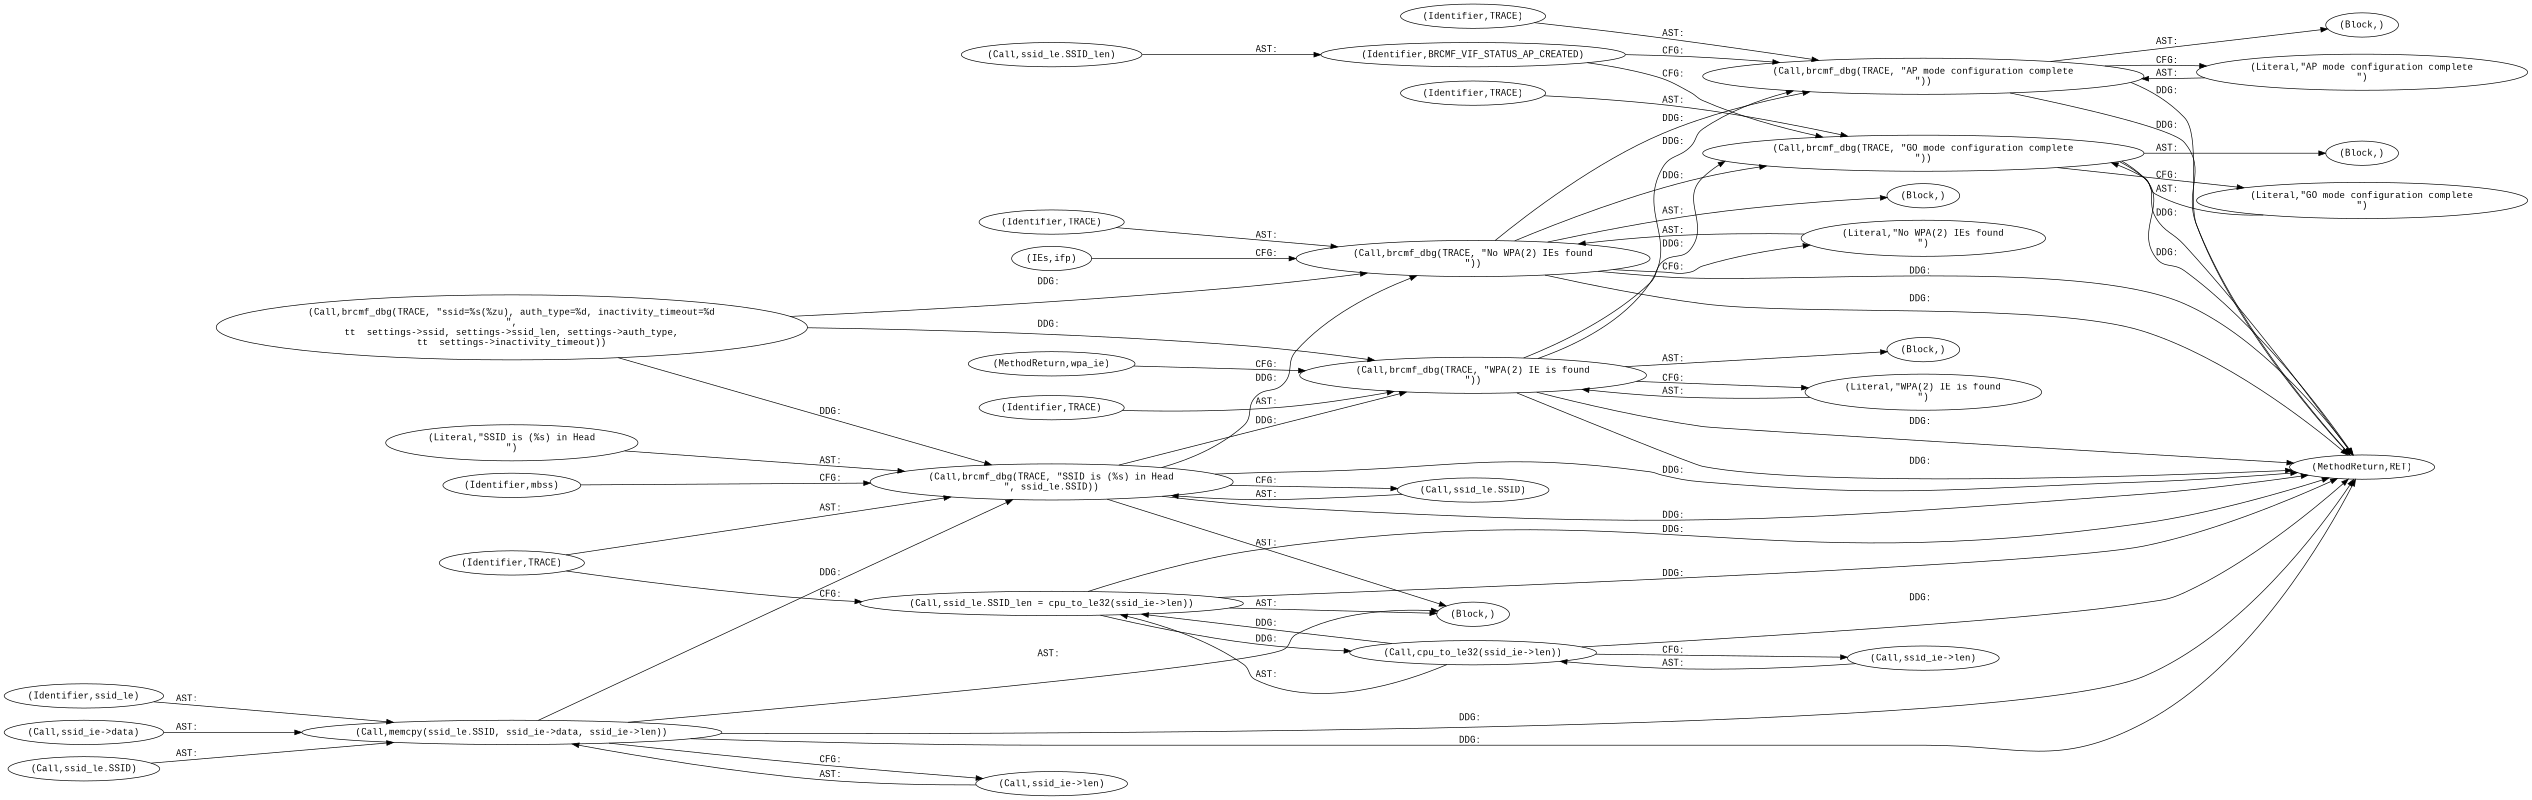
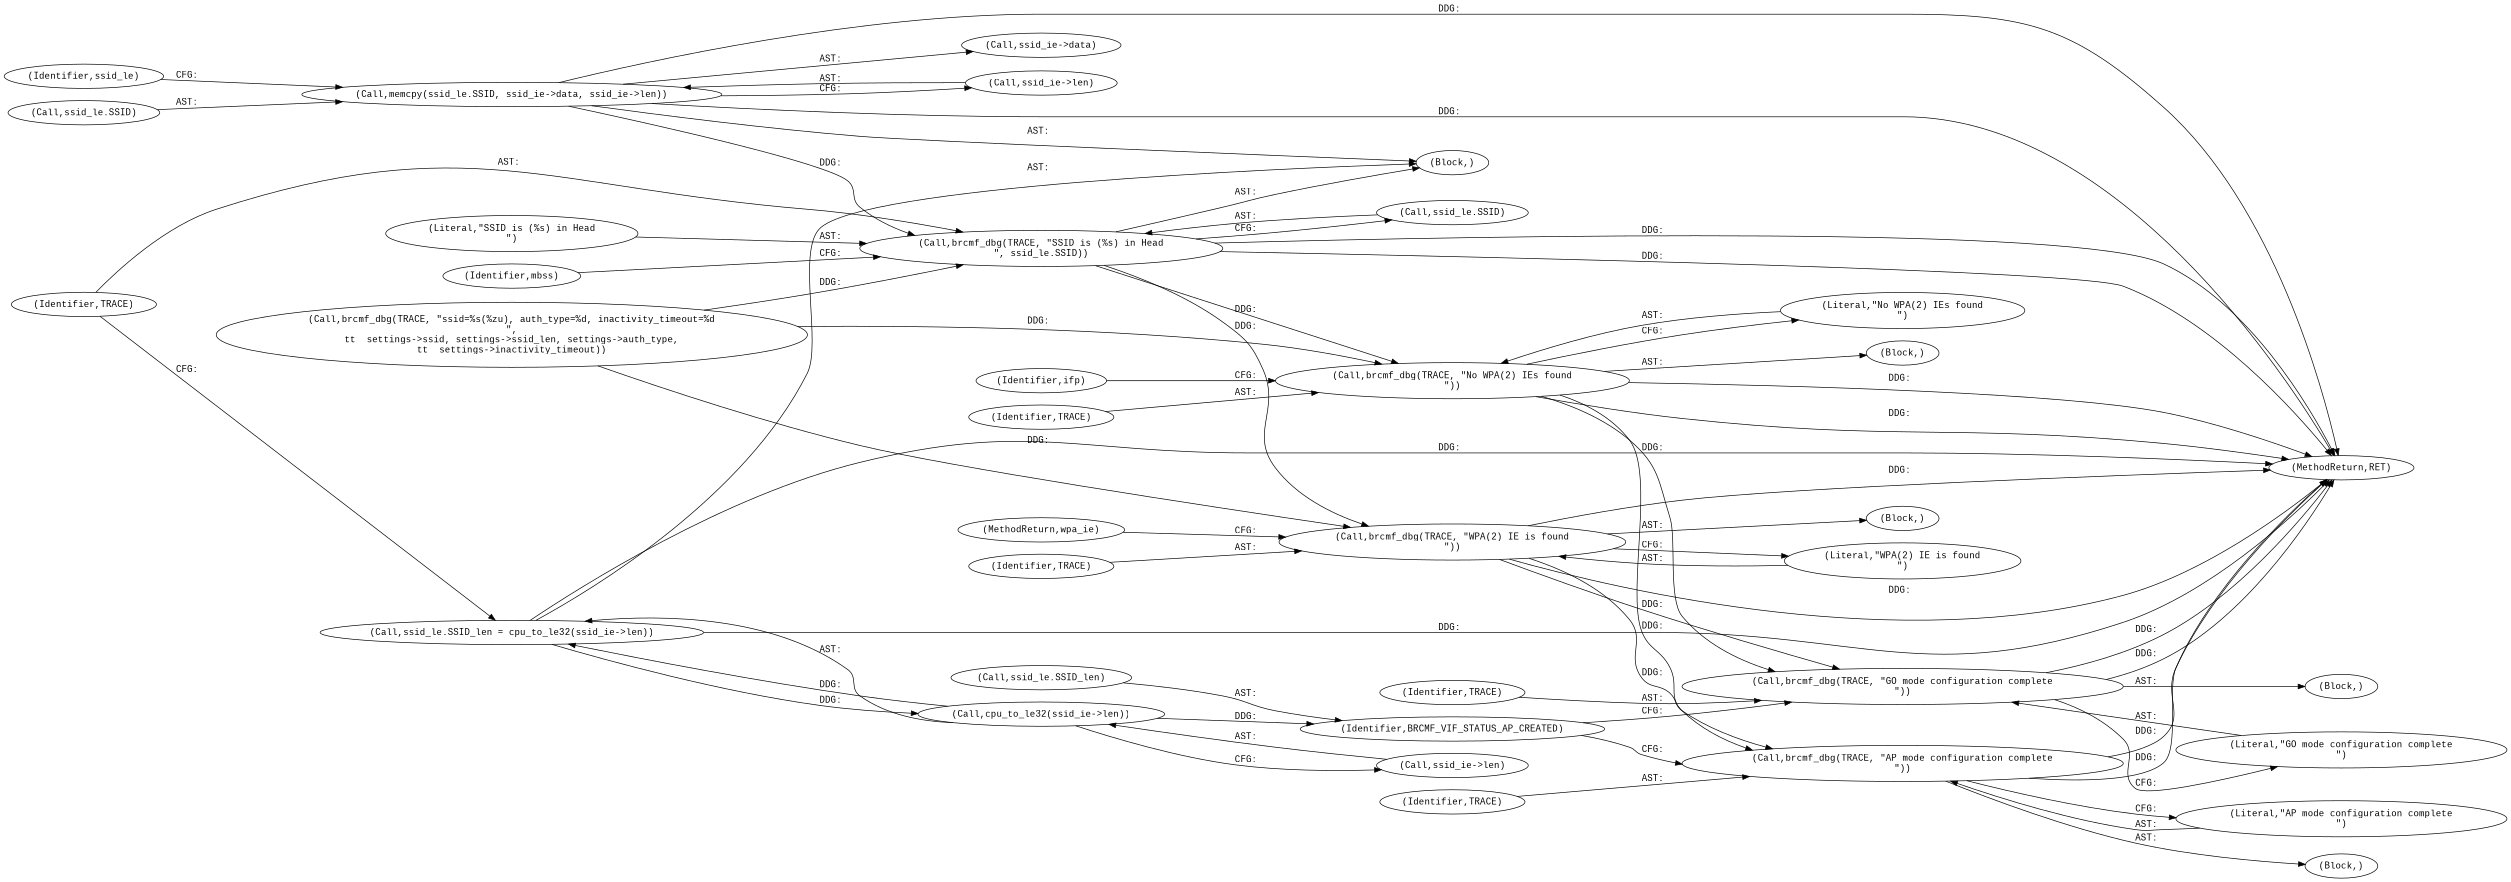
(1052, 259) -> (1041, 381)
(1980, 620) -> (1232, 721)
(190, 699) -> (190, 75)
(229, 732) -> (795, 68)
